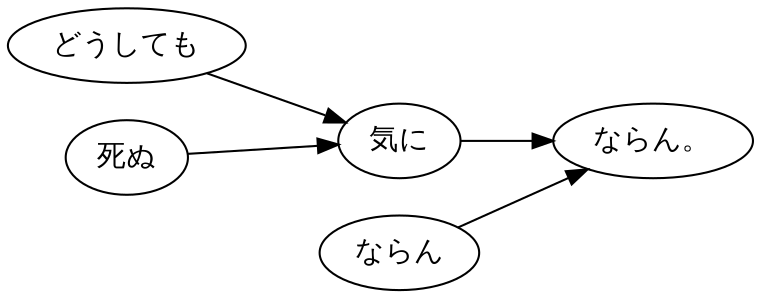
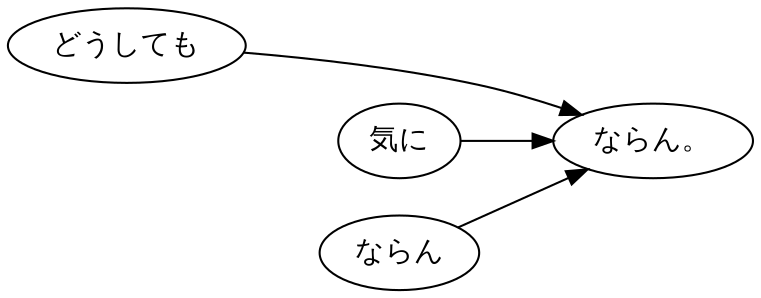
(266, 94) -> (404, 71)
(127, 157) -> none
